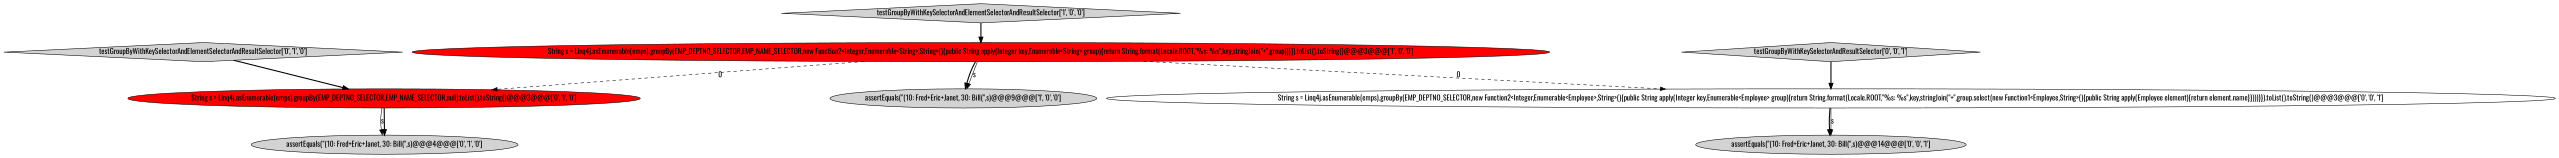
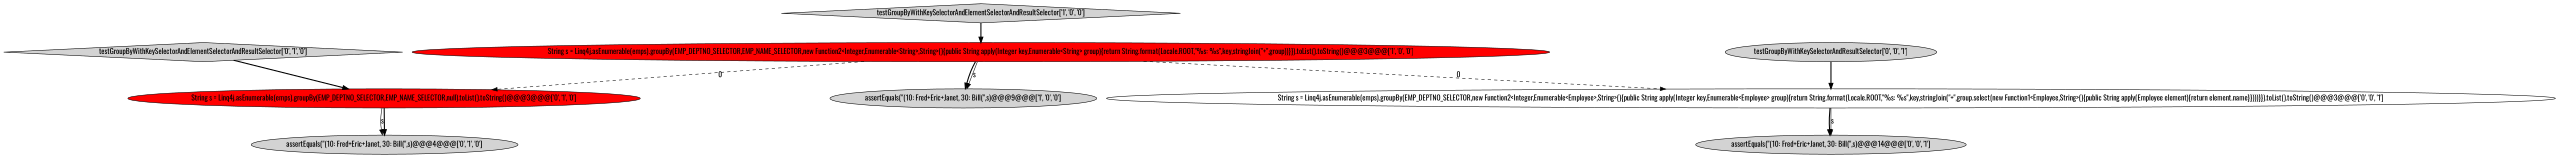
(1831, 52) -> (1831, 52)
